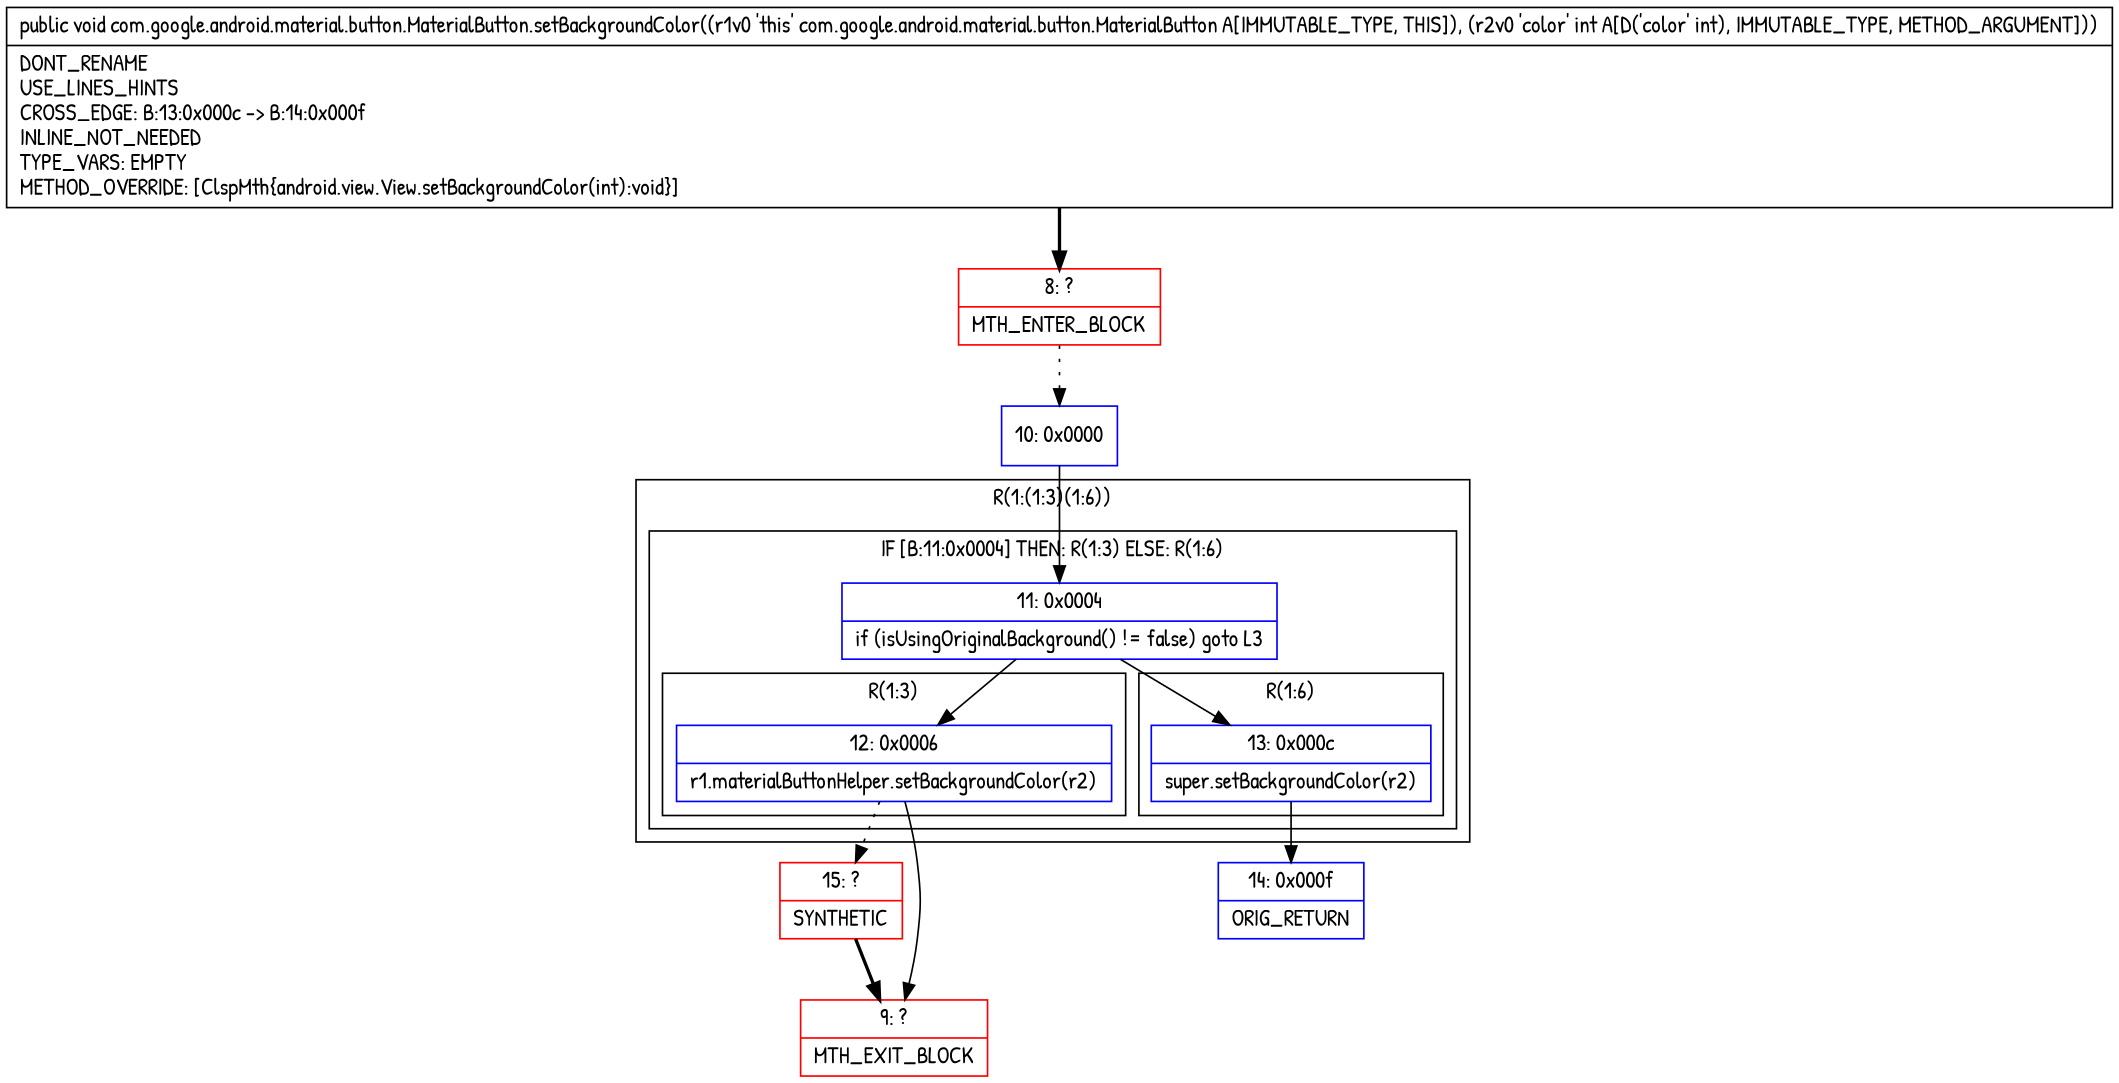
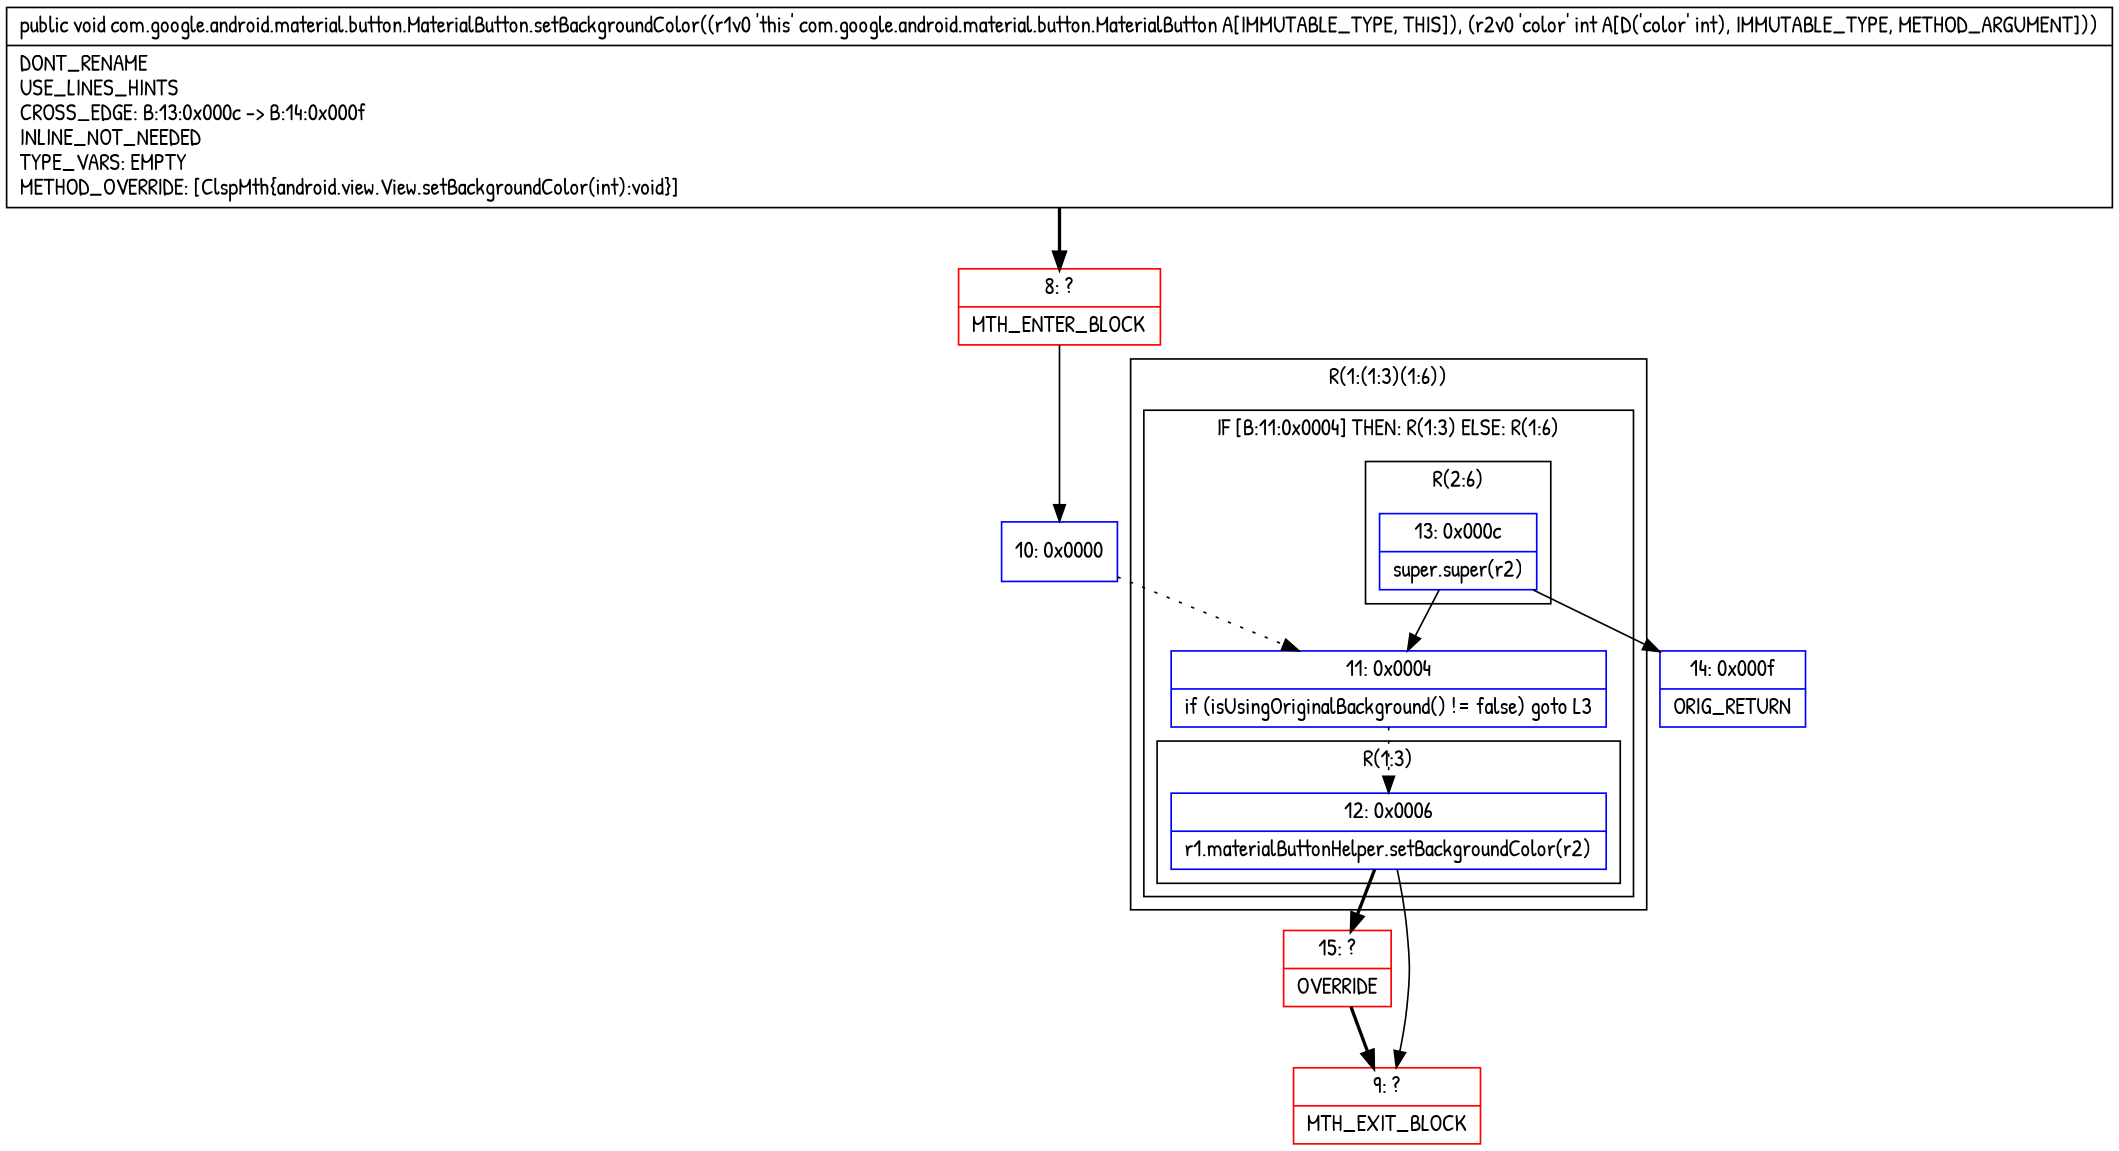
(1059, 367) -> (1059, 425)
(1059, 516) -> (1200, 611)
(983, 687) -> (1389, 751)
(1168, 688) -> (1427, 614)
(1291, 692) -> (1458, 481)
(1291, 782) -> (1458, 570)
(871, 824) -> (1366, 892)
(841, 919) -> (1337, 987)
